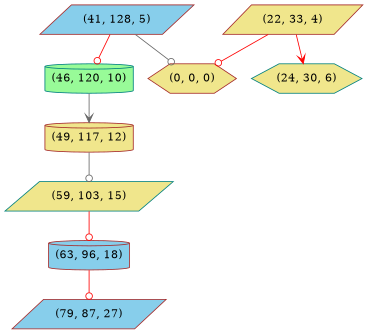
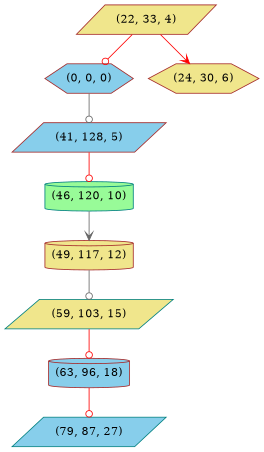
(152, 47) -> (89, 105)
(192, 79) -> (89, 79)
(307, 79) -> (204, 79)
(89, 314) -> (89, 432)
